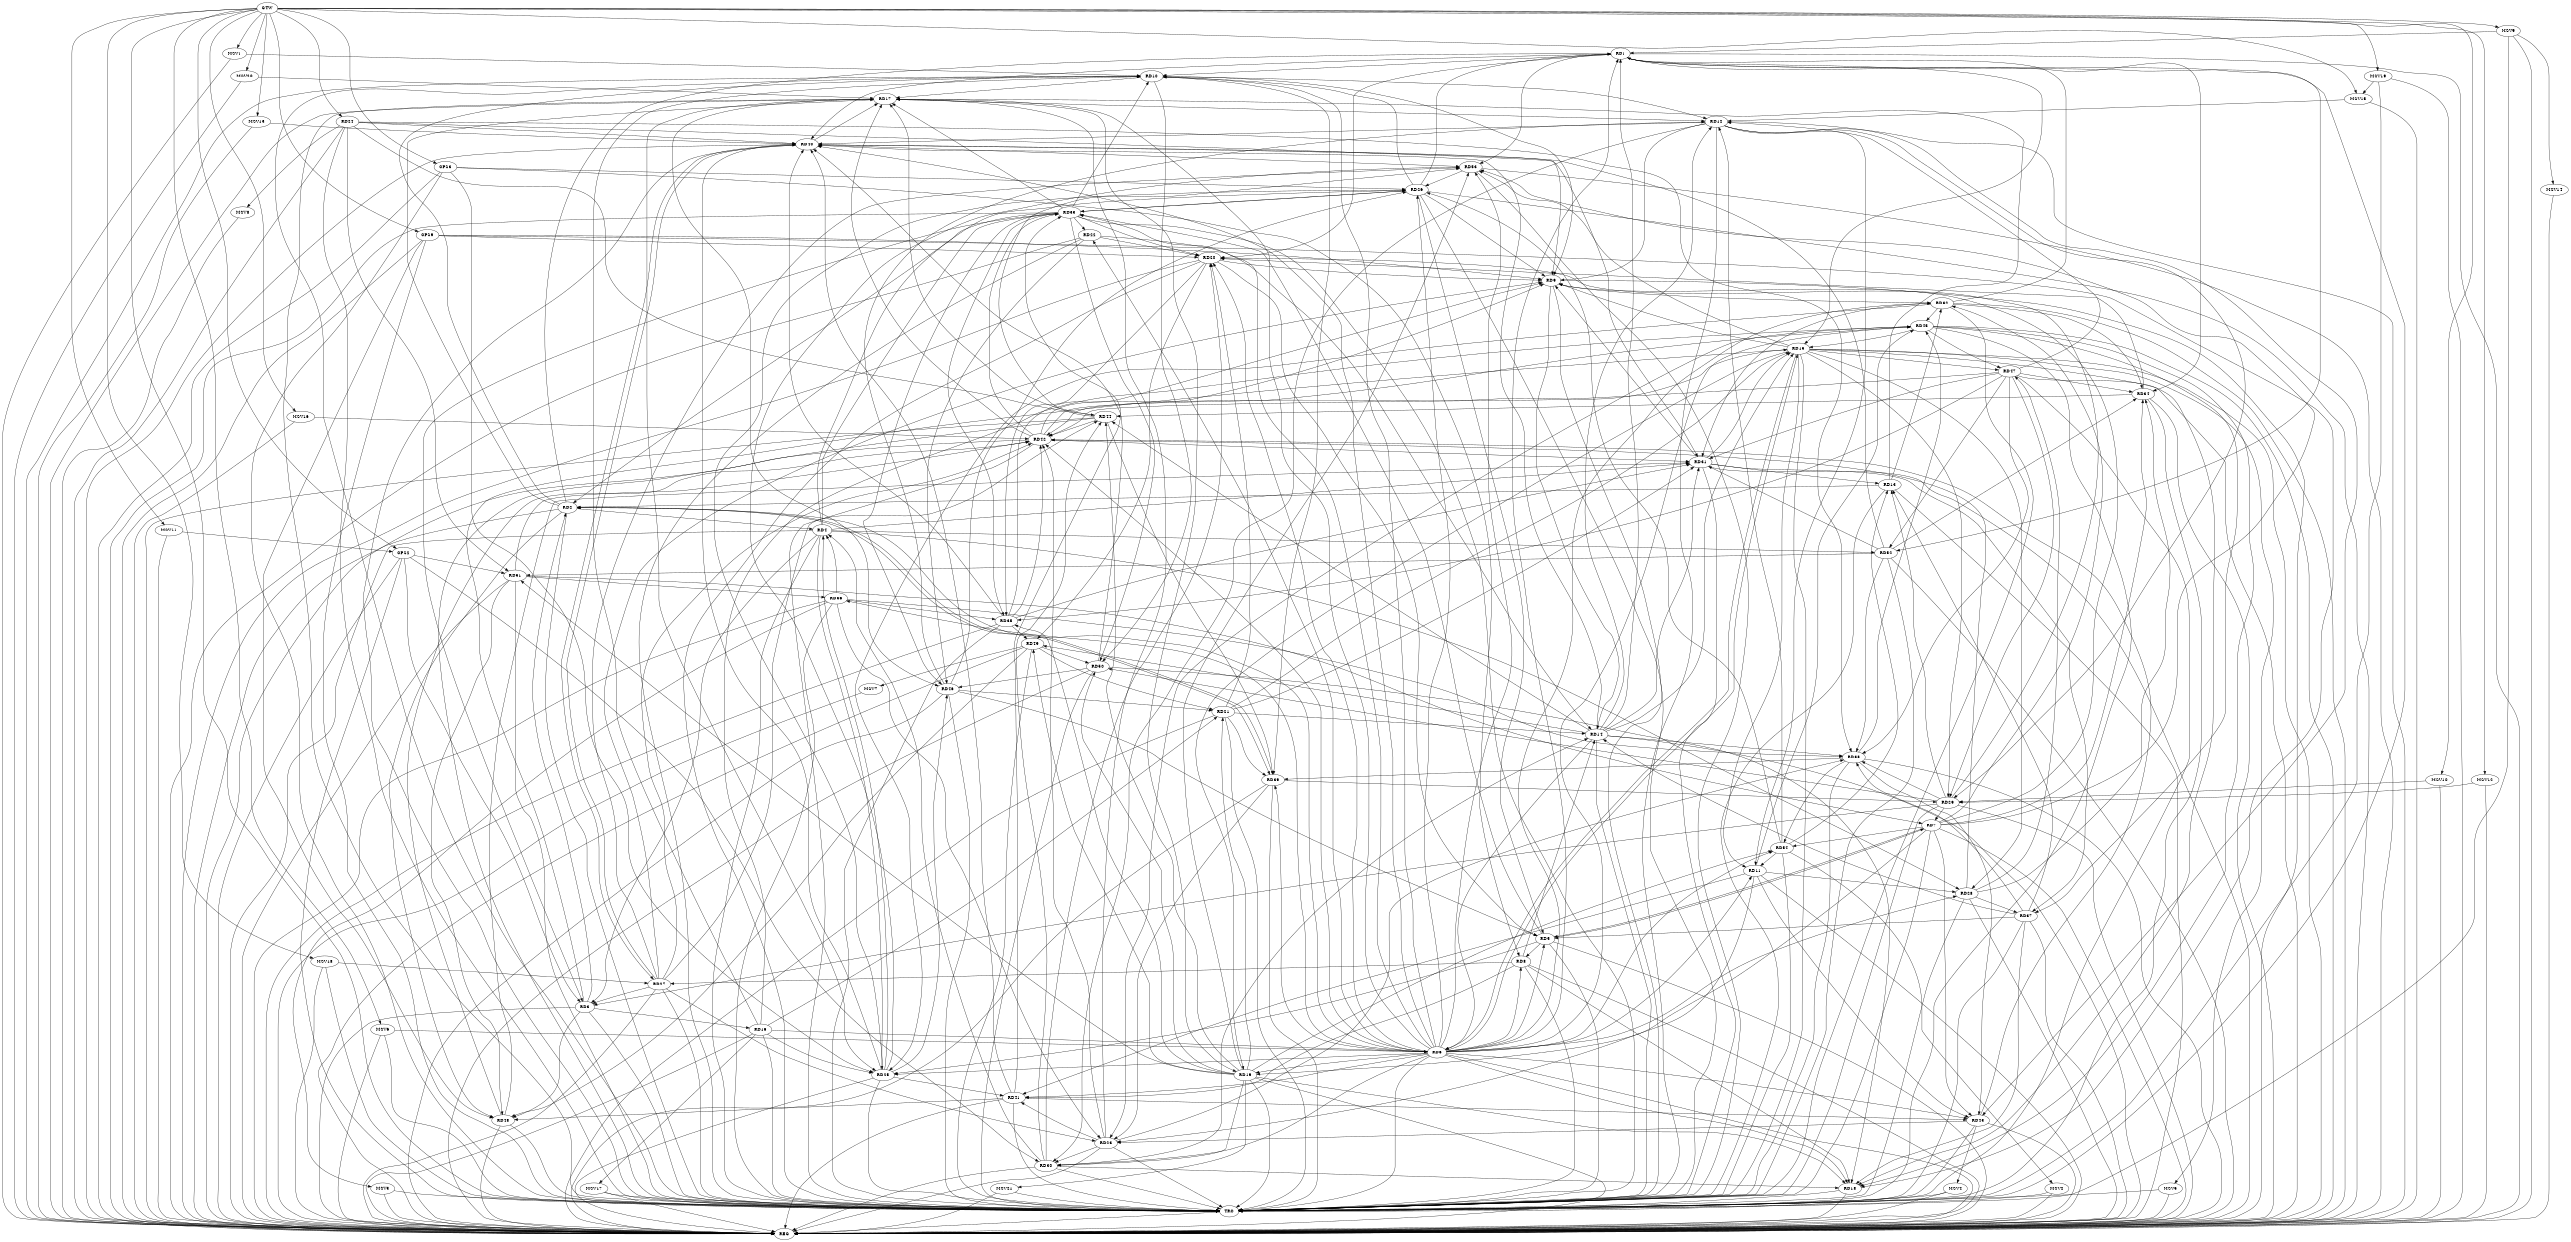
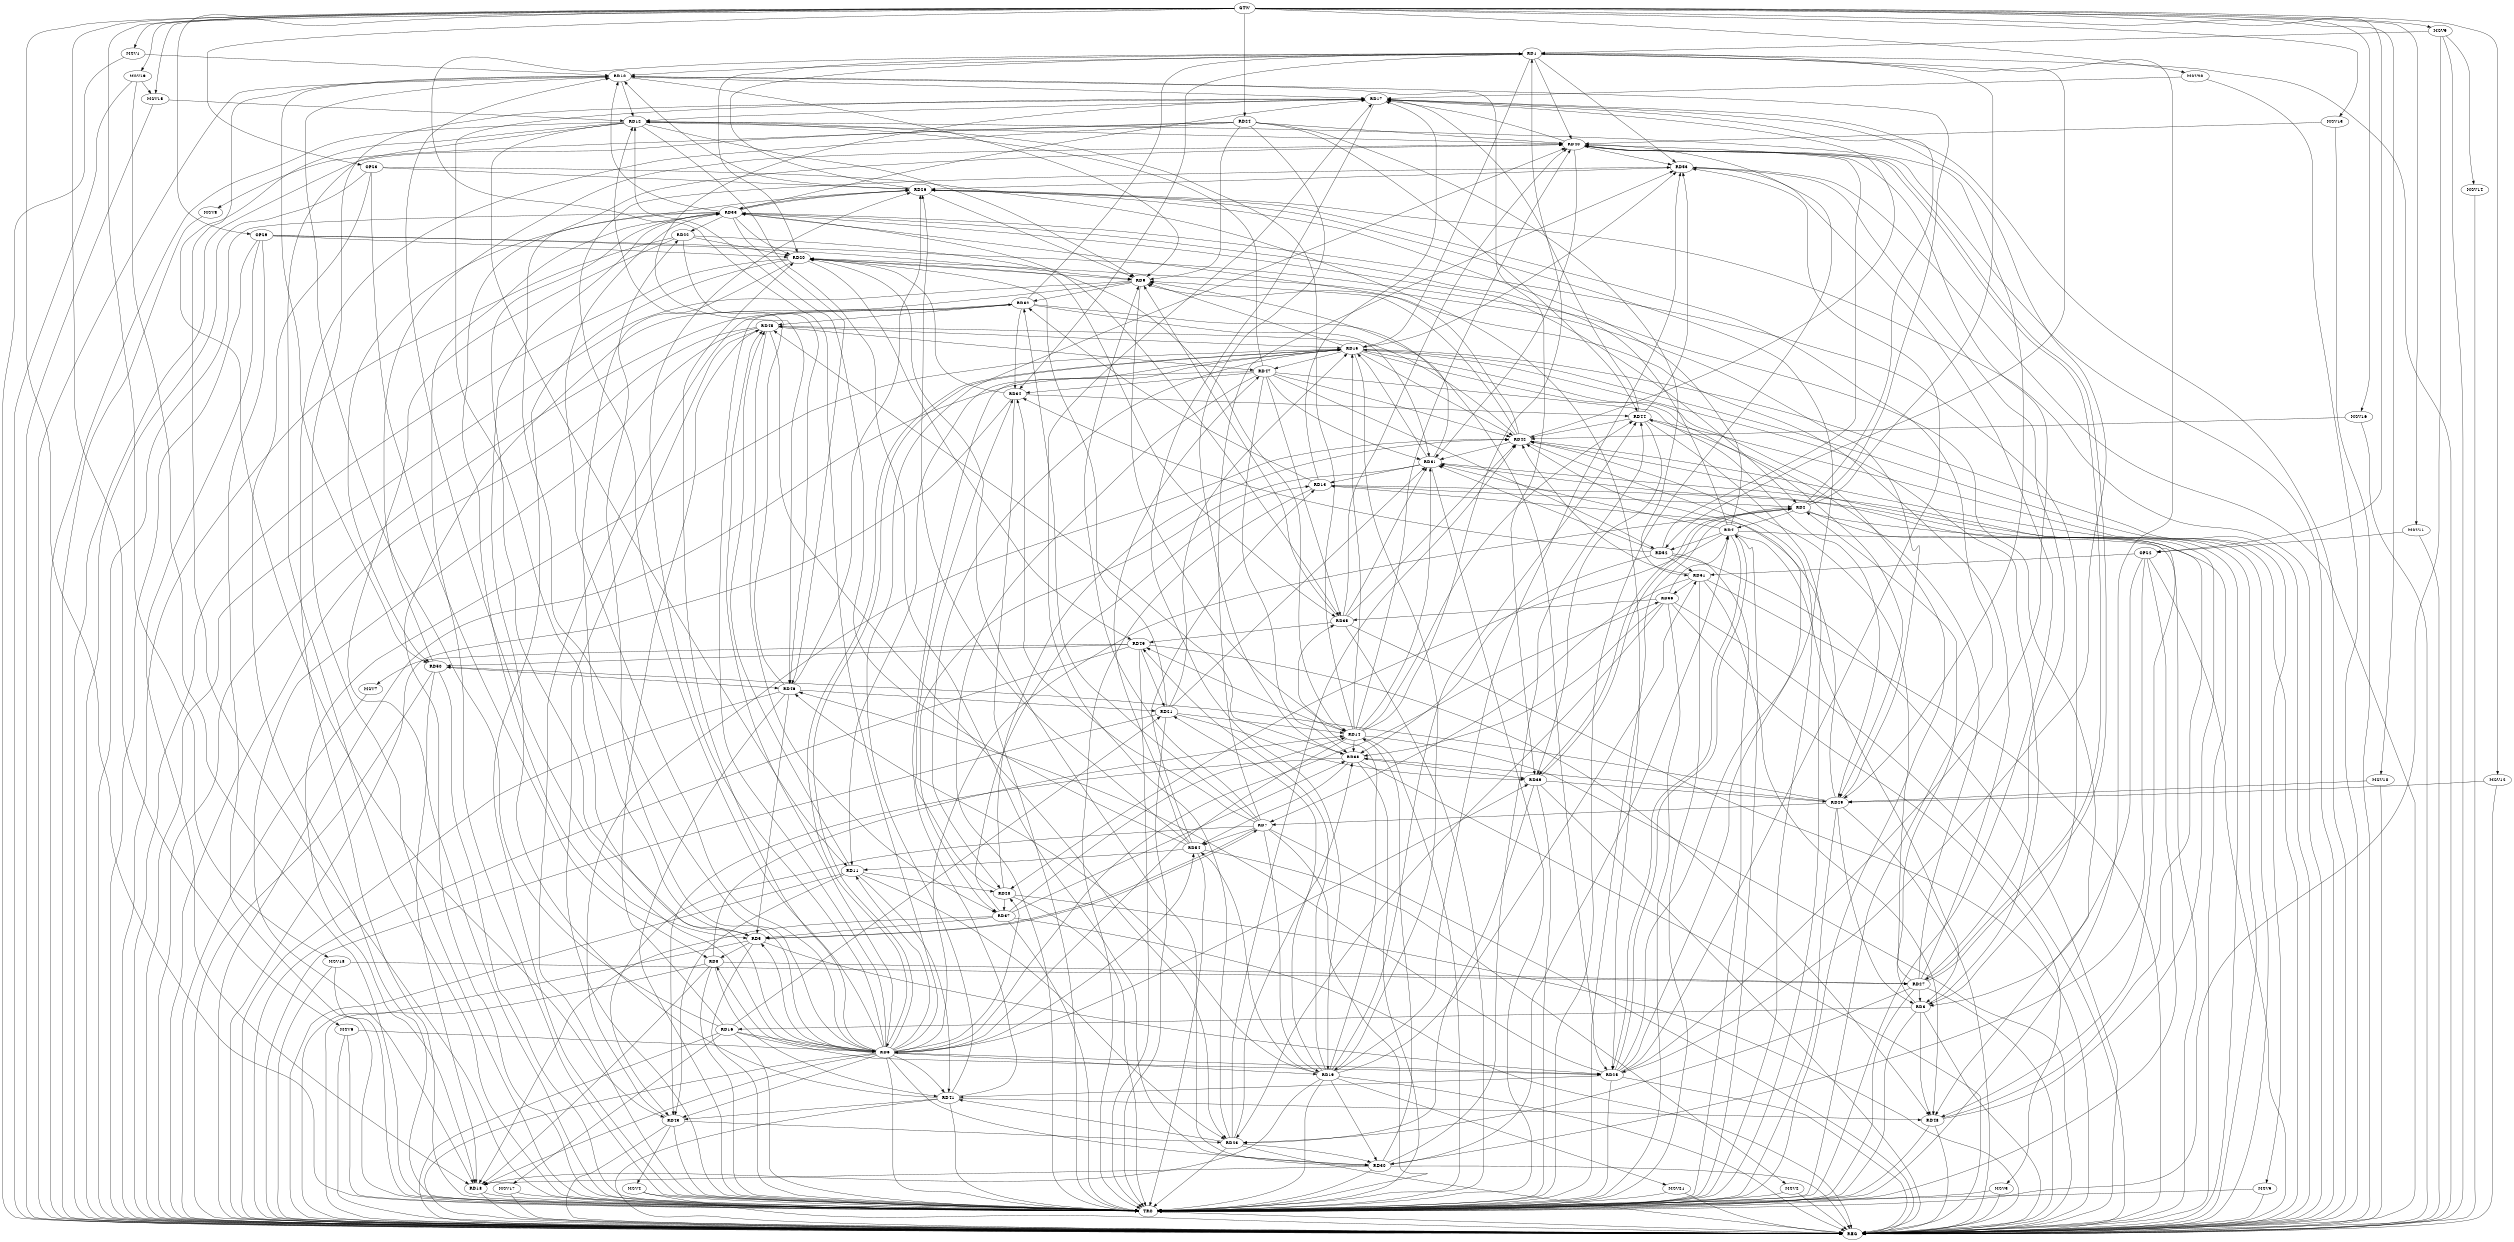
none -> (934, 596)
(2057, 645) -> (1116, 608)
(1321, 723) -> (1770, 705)
(1161, 881) -> (1072, 867)
